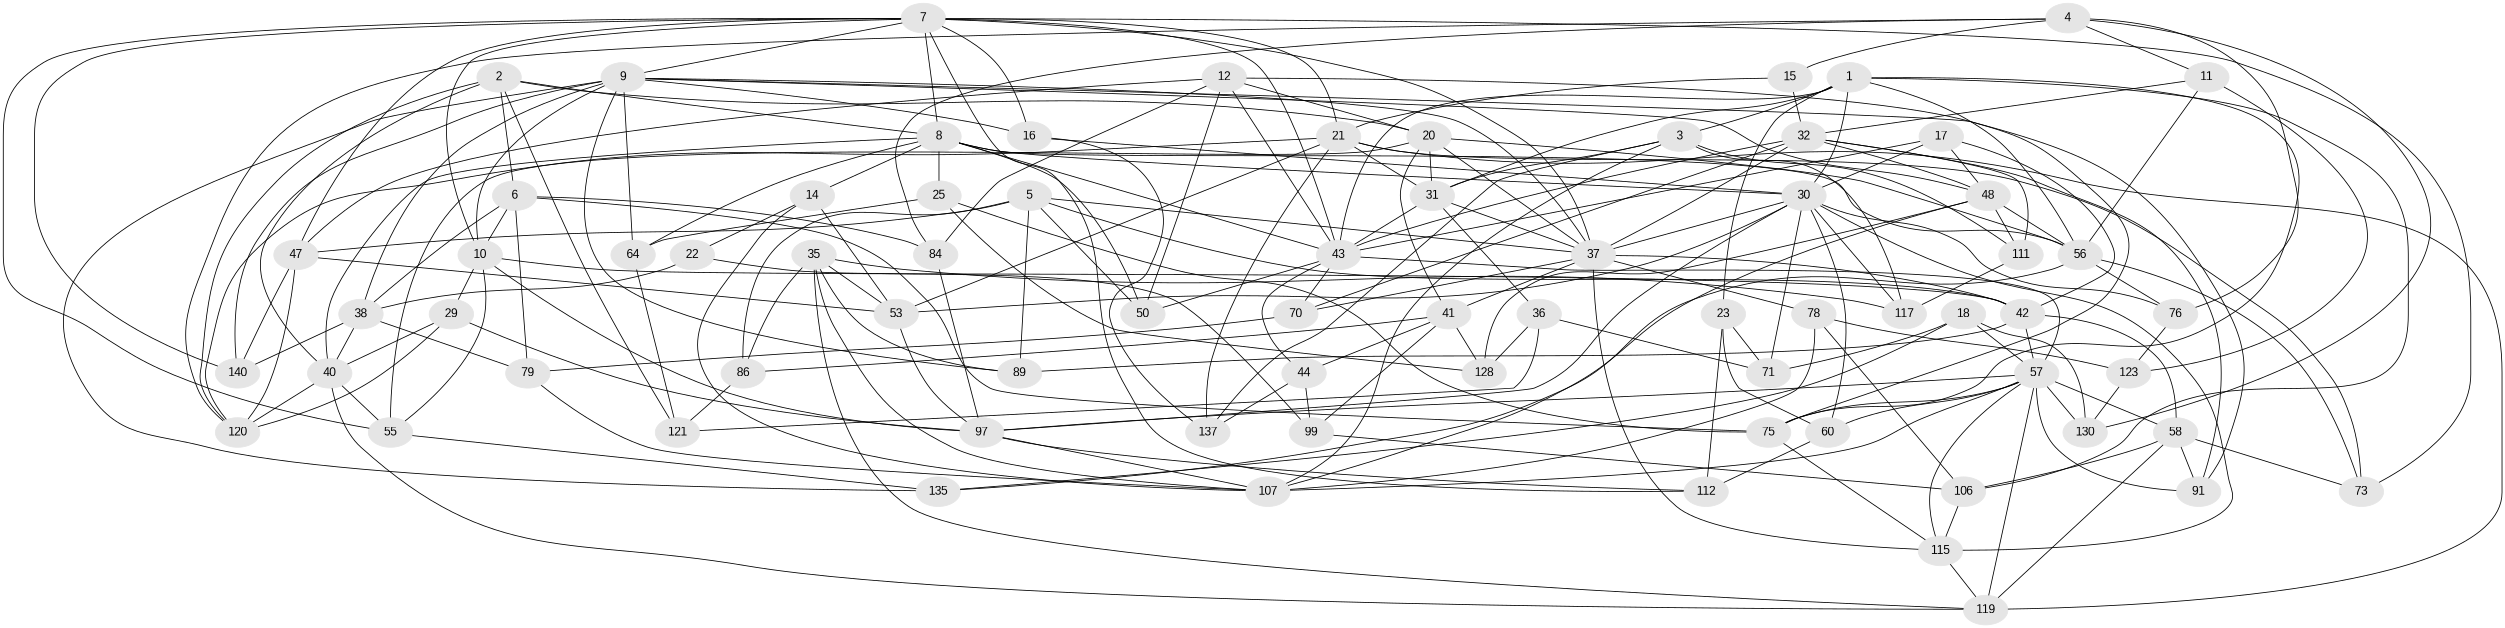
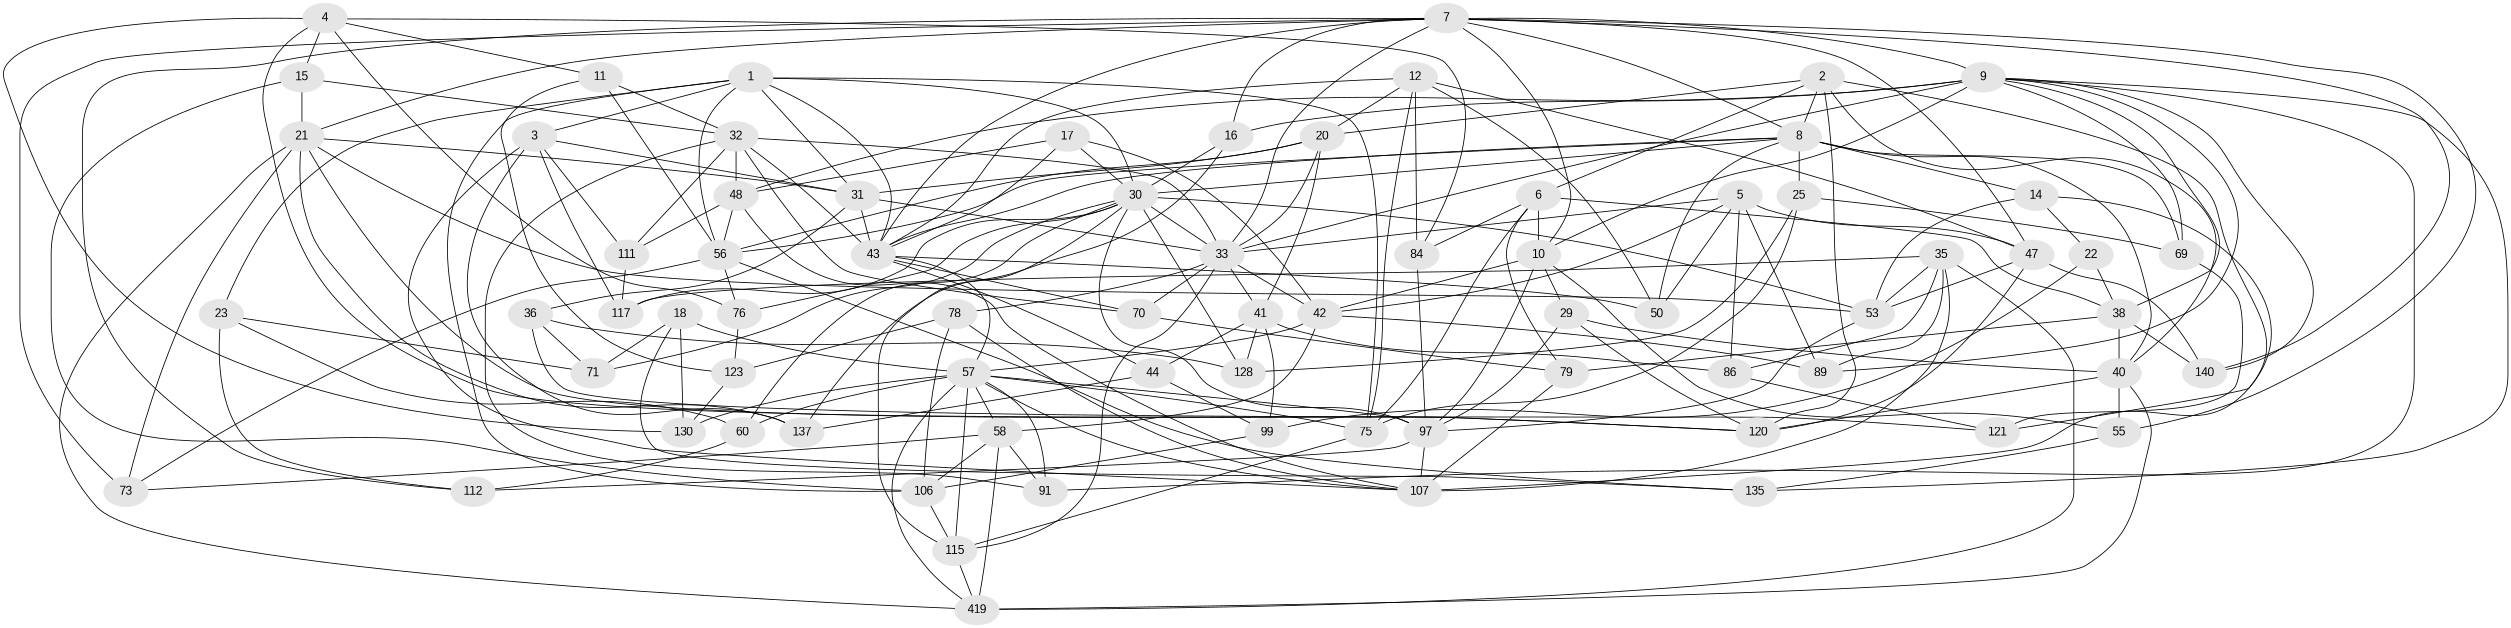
(814, 153) -> none
(633, 255) -> (2182, 255)
(1593, 255) -> (1222, 255)
(1706, 264) -> (1190, 285)
none -> (256, 441)
(1986, 610) -> (977, 610)
